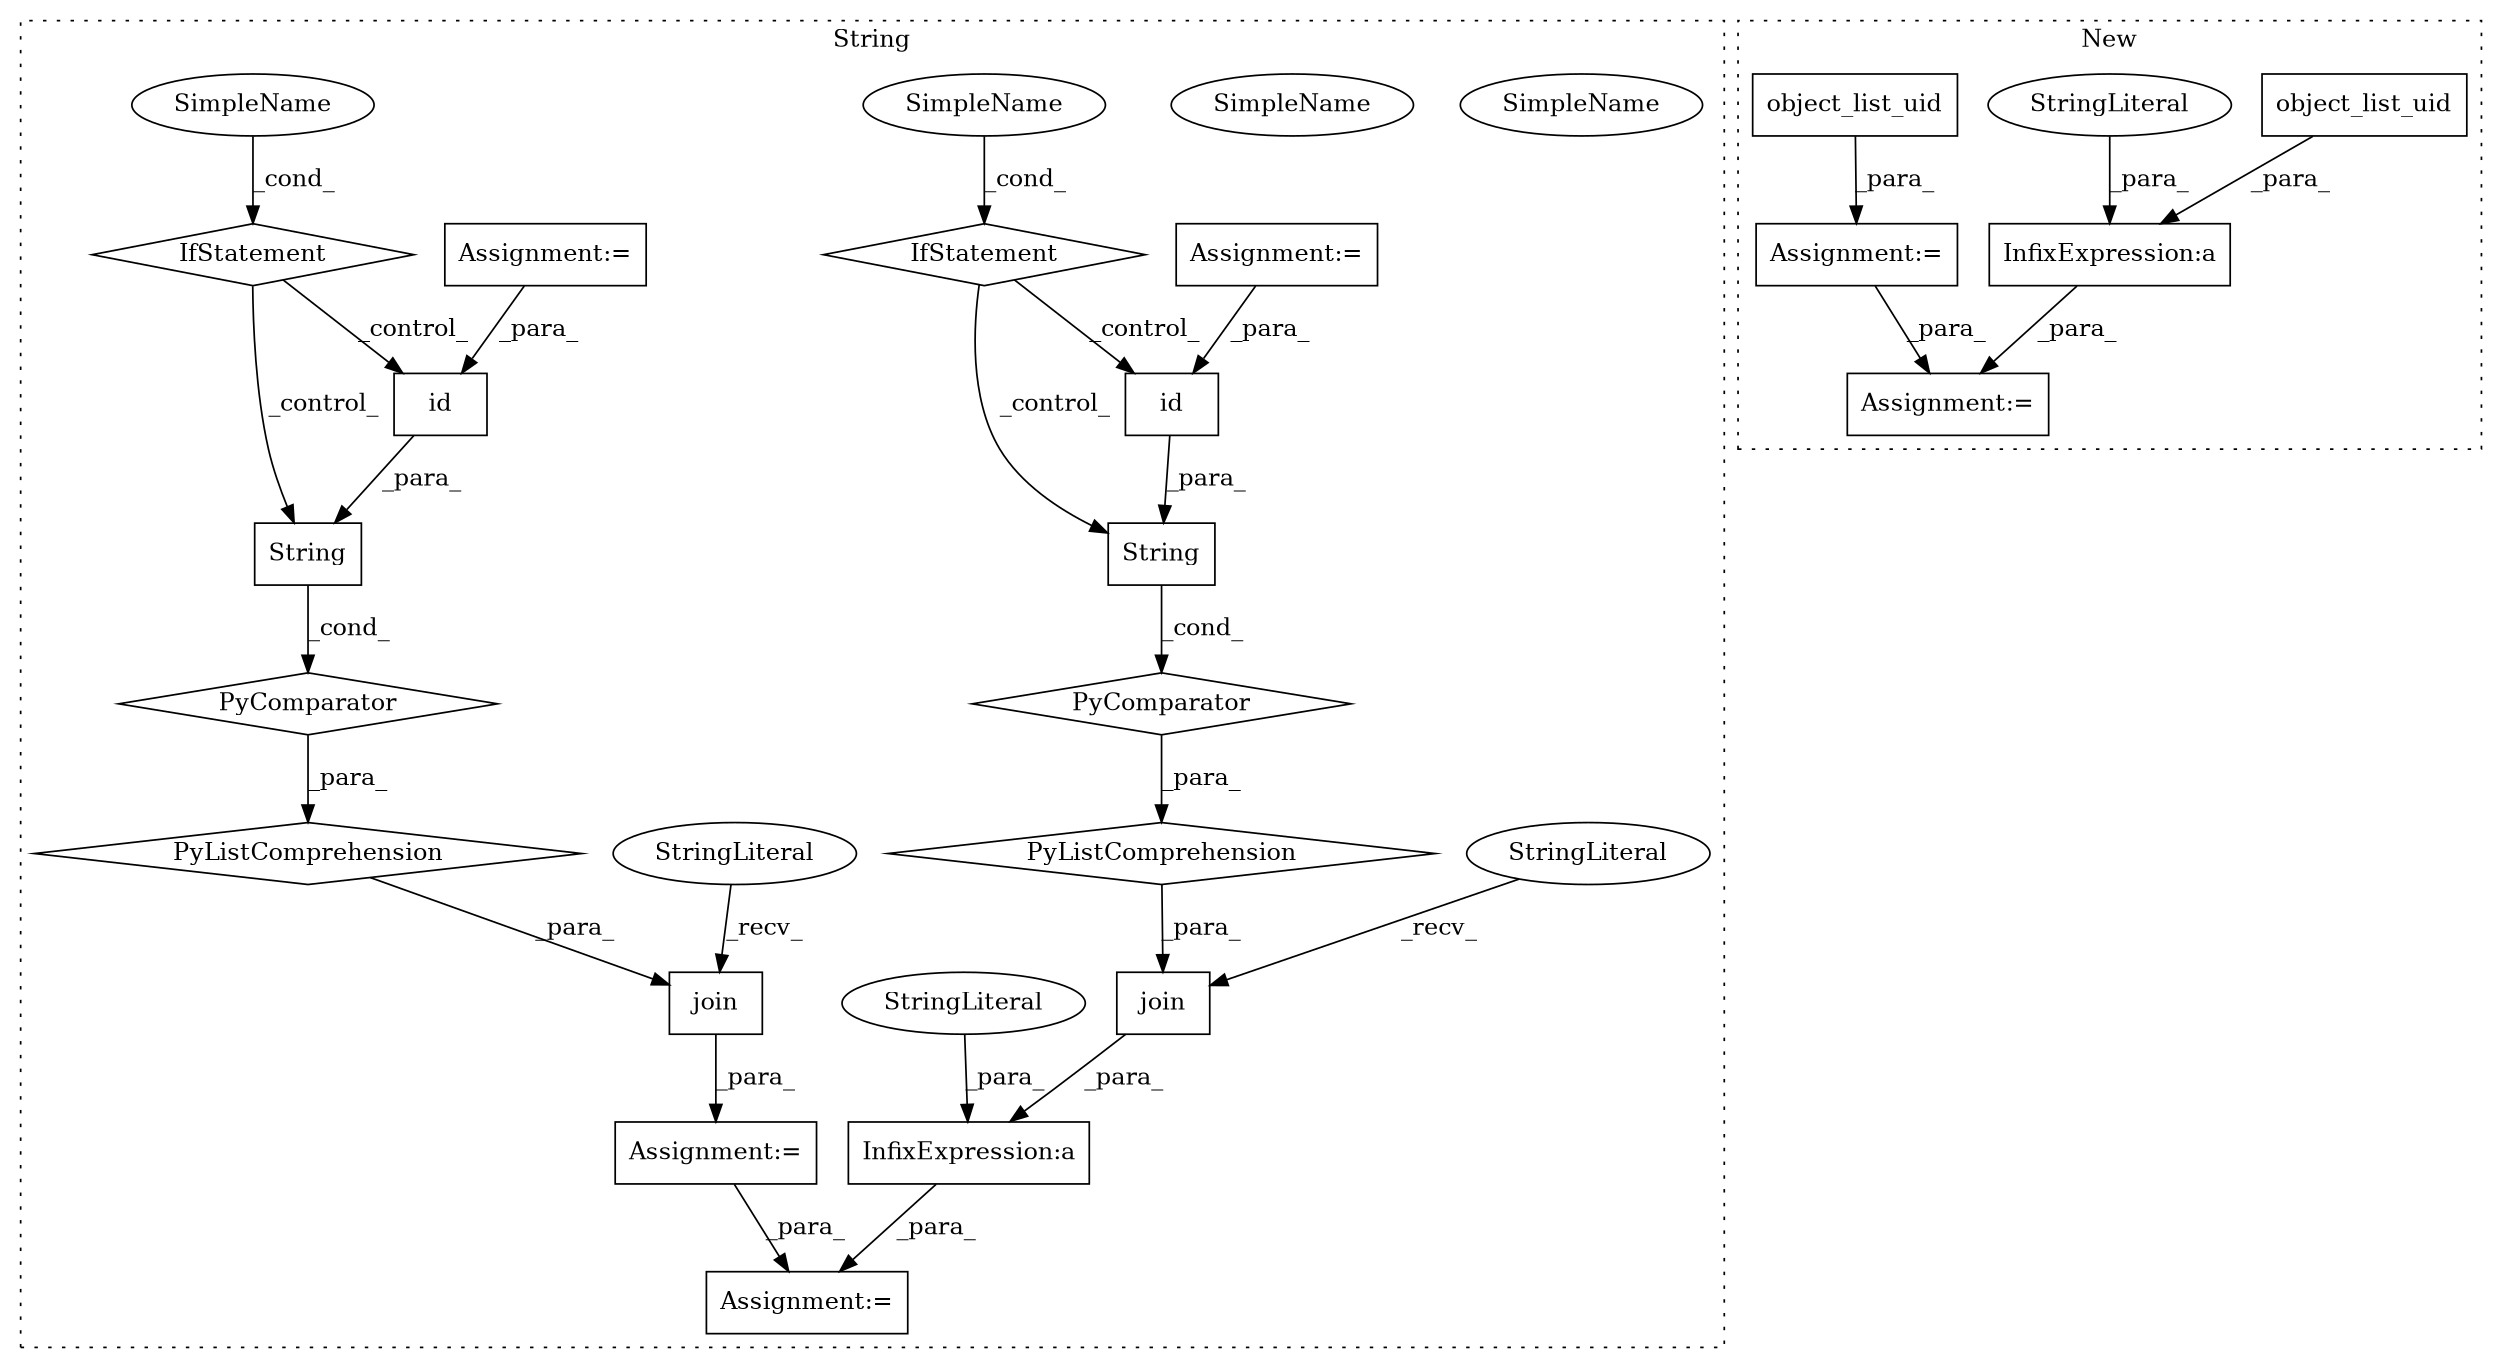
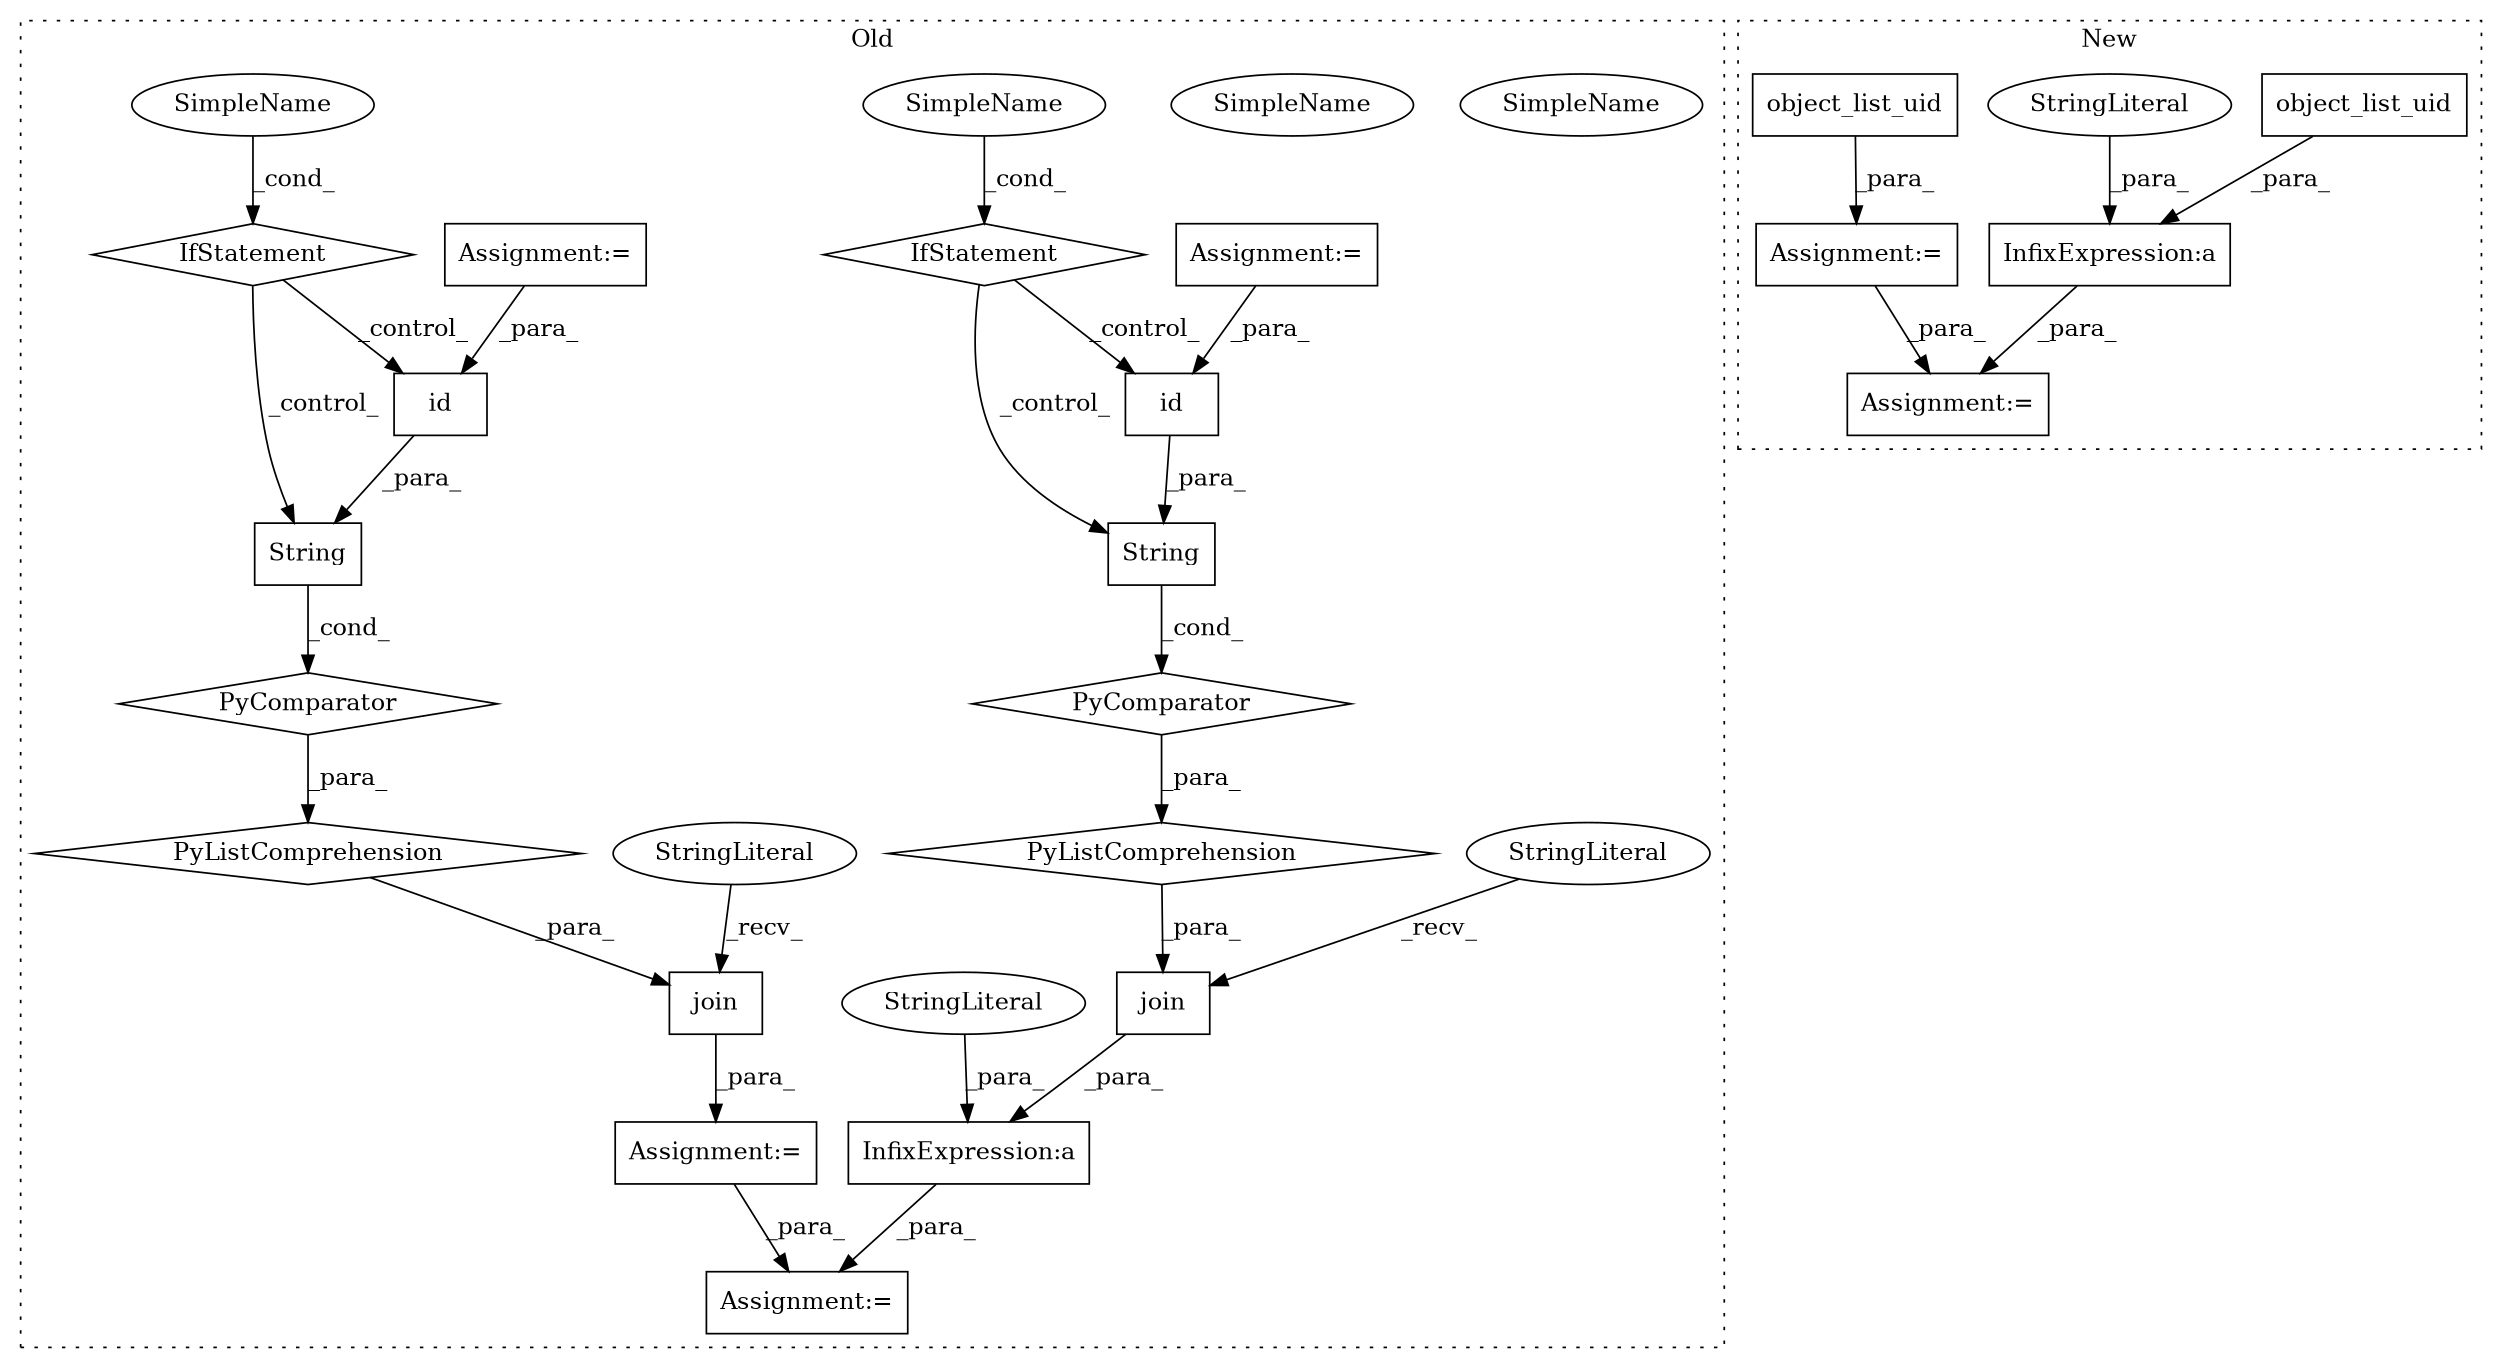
(872, 40) -> (872, 40)
